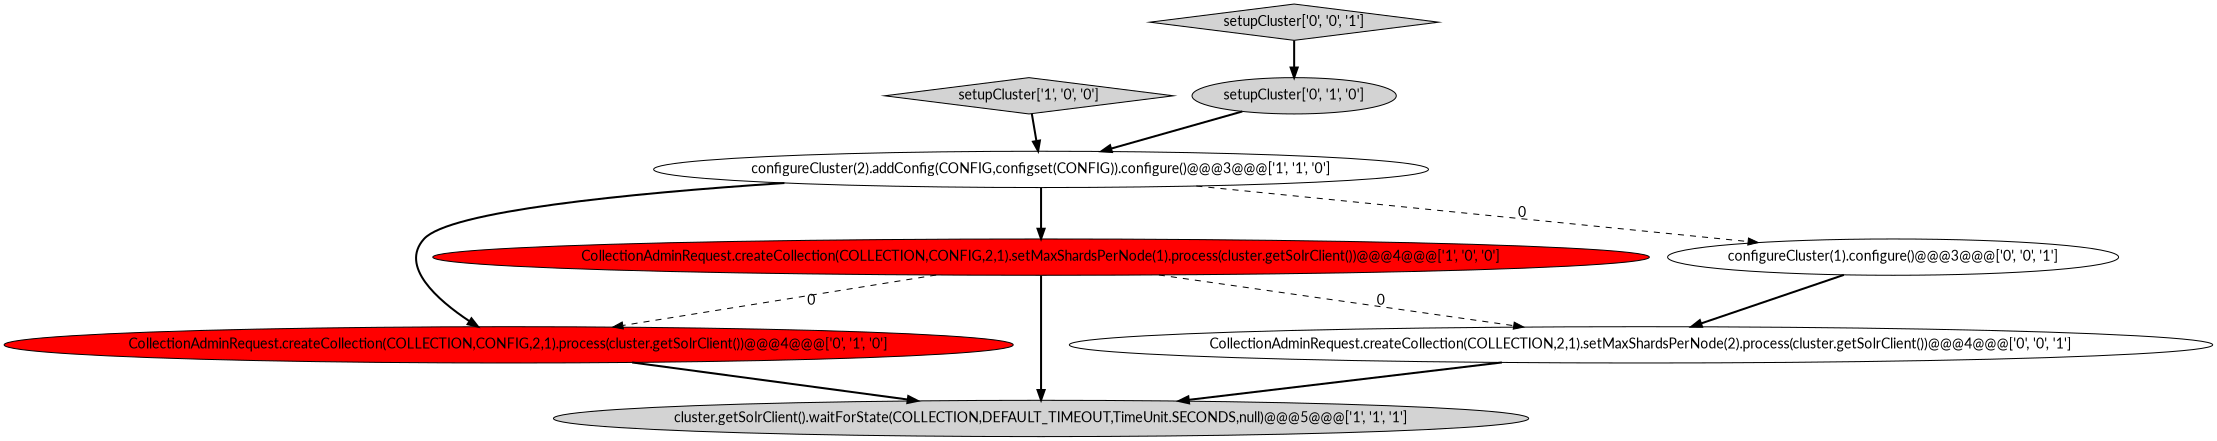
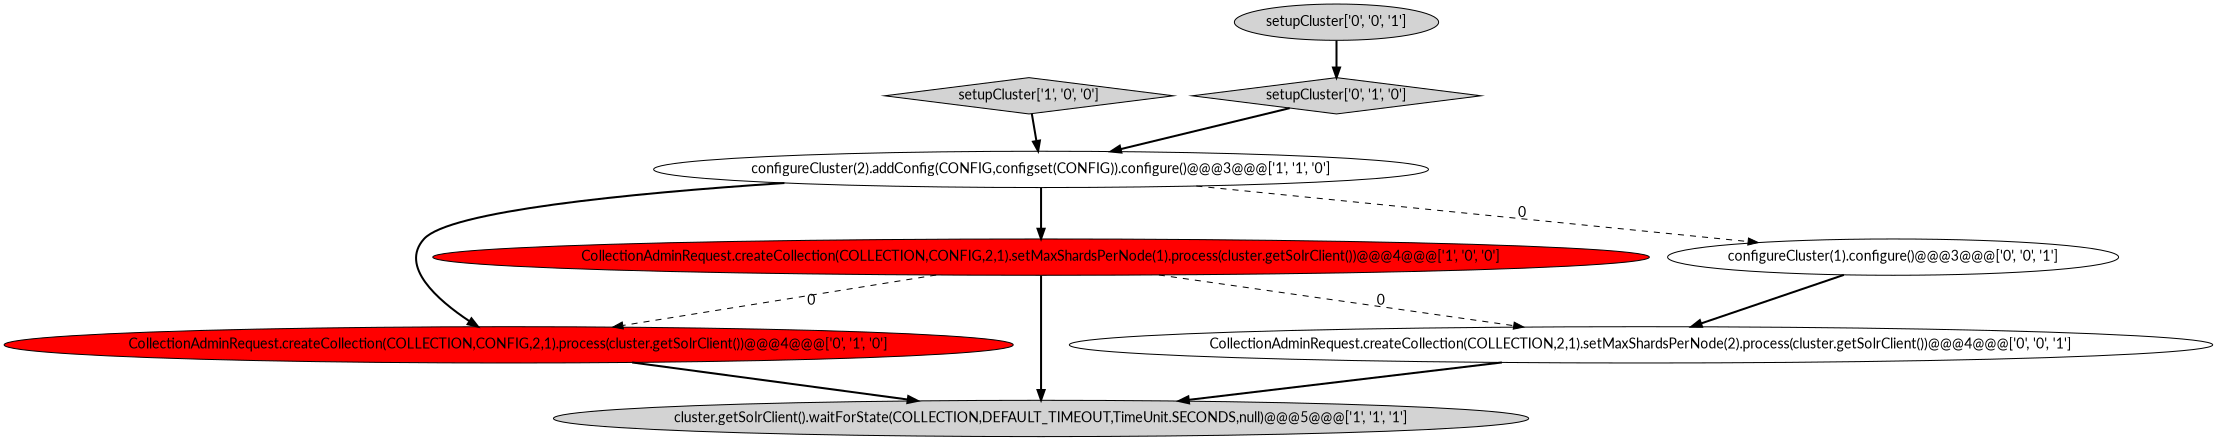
(1294, 22) -> (1337, 22)
(1294, 96) -> (1337, 96)
